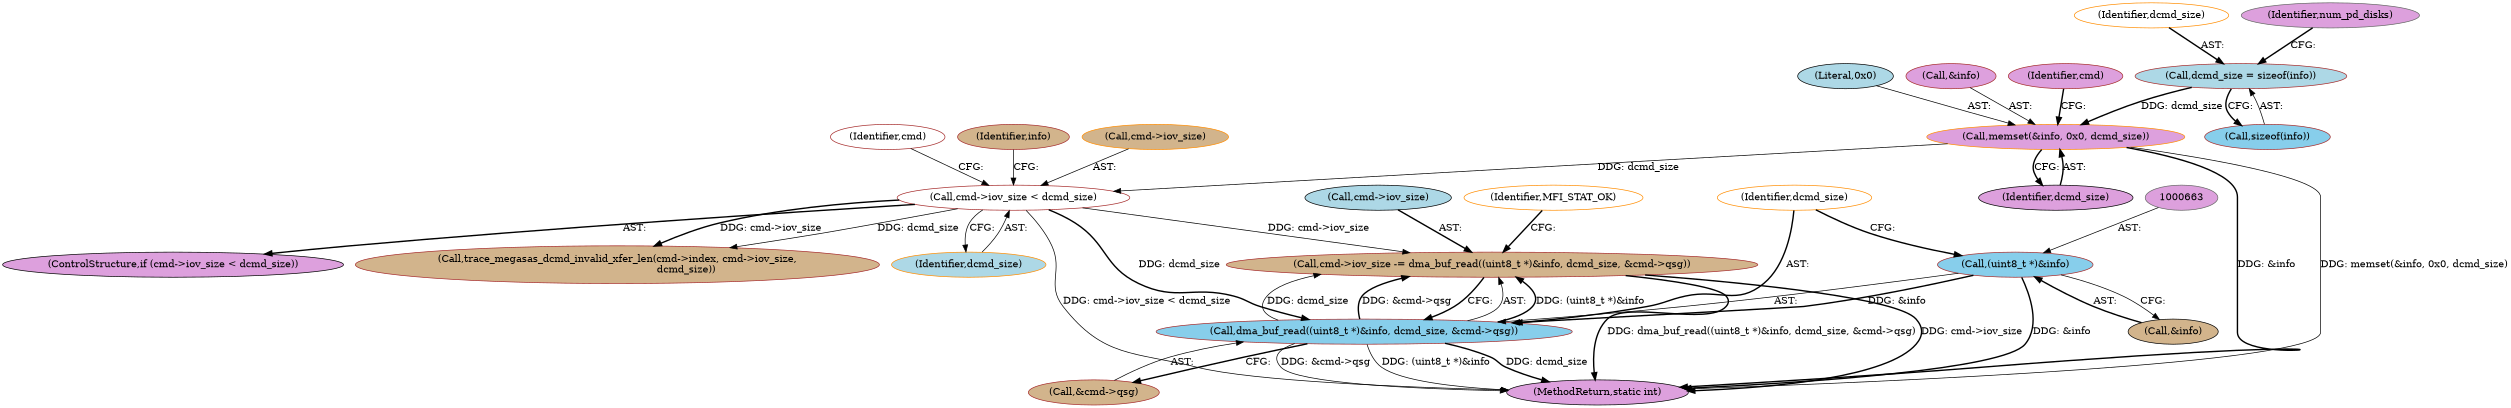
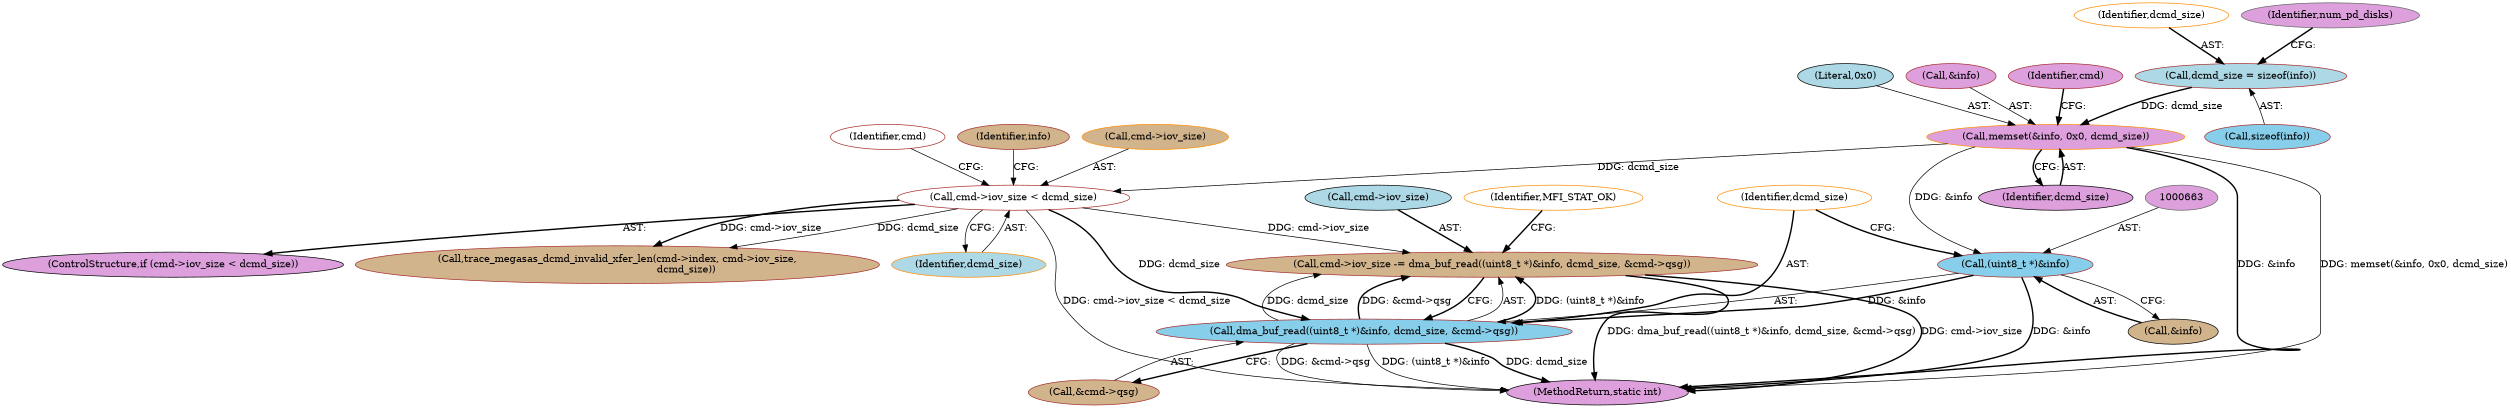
(2226, 106) -> none
none -> (1910, 199)
